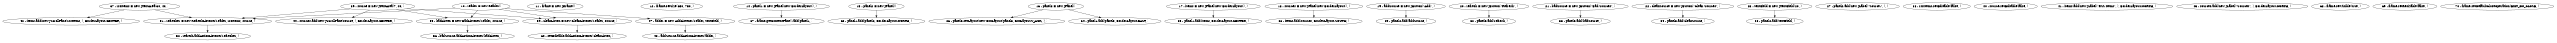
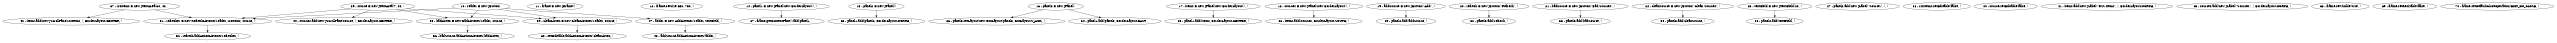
(481, 6) -> (481, 6)
